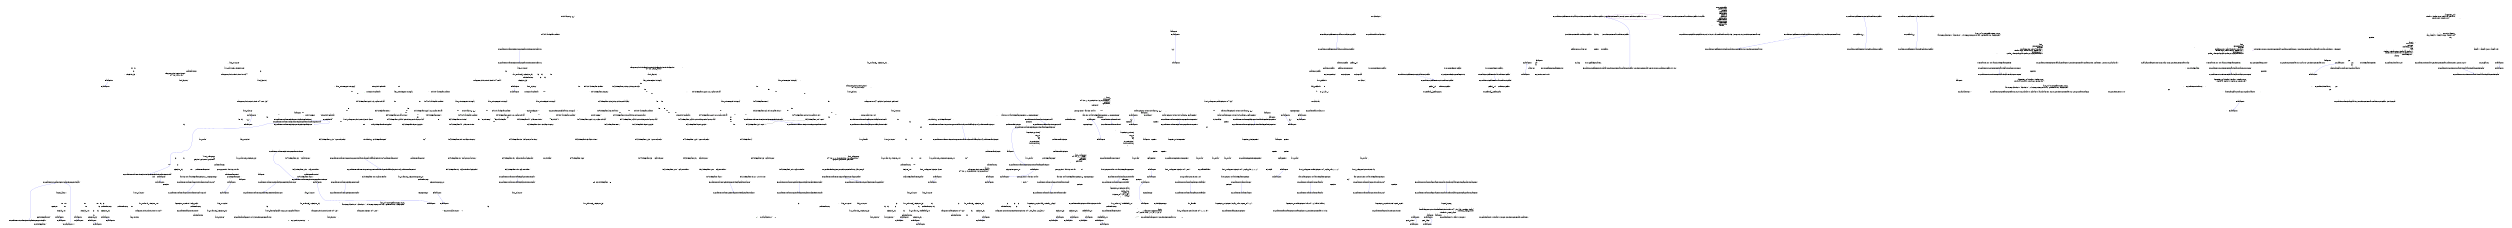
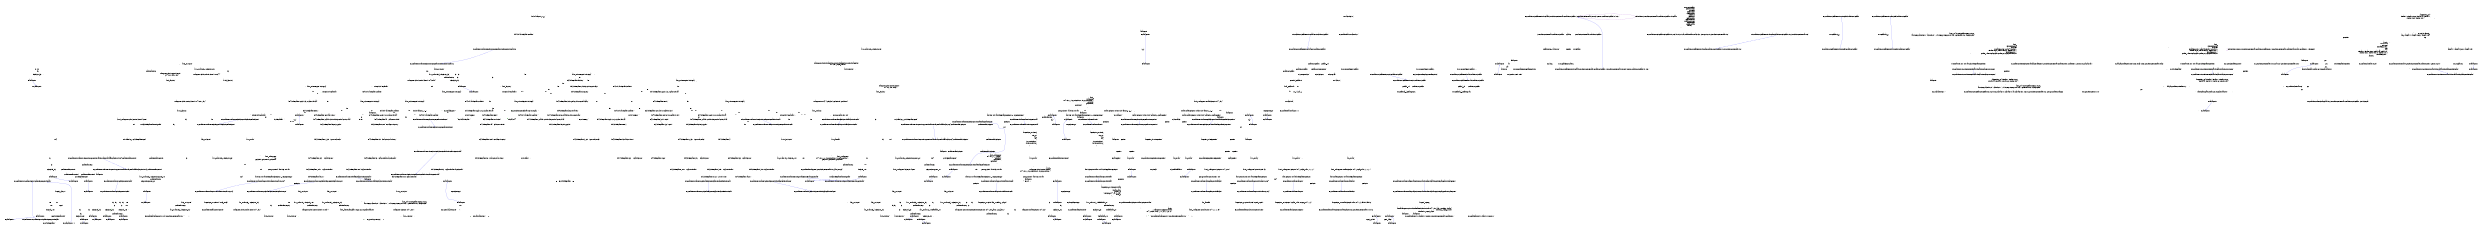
none -> (575, 81)
(1322, 81) -> (1296, 81)
(2194, 87) -> (2176, 87)
(54, 207) -> (61, 206)
